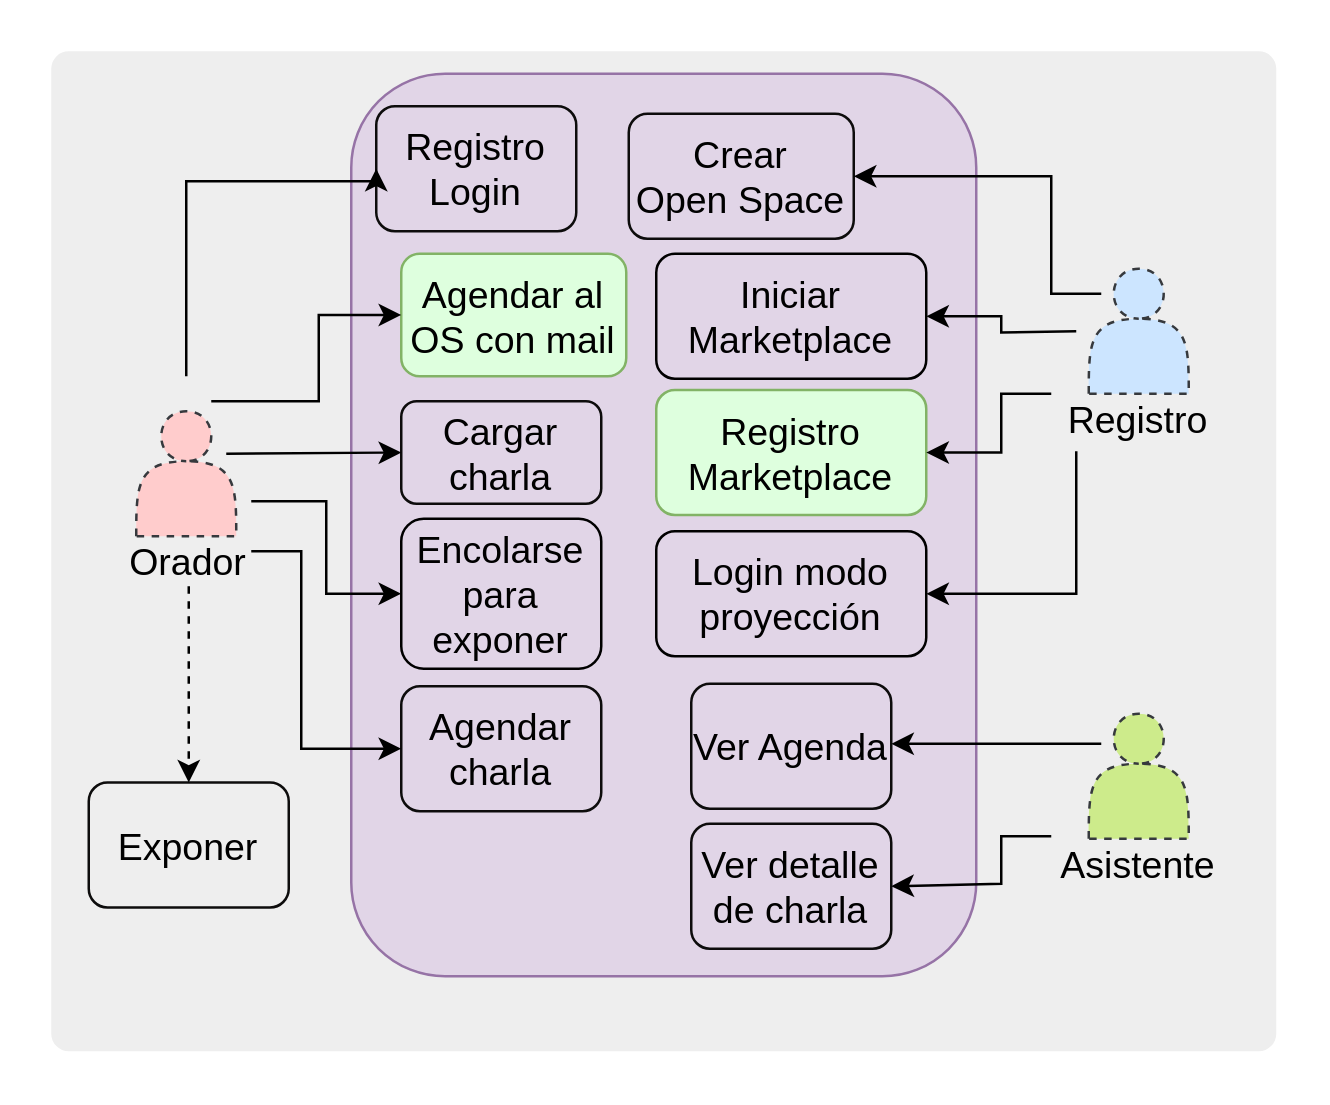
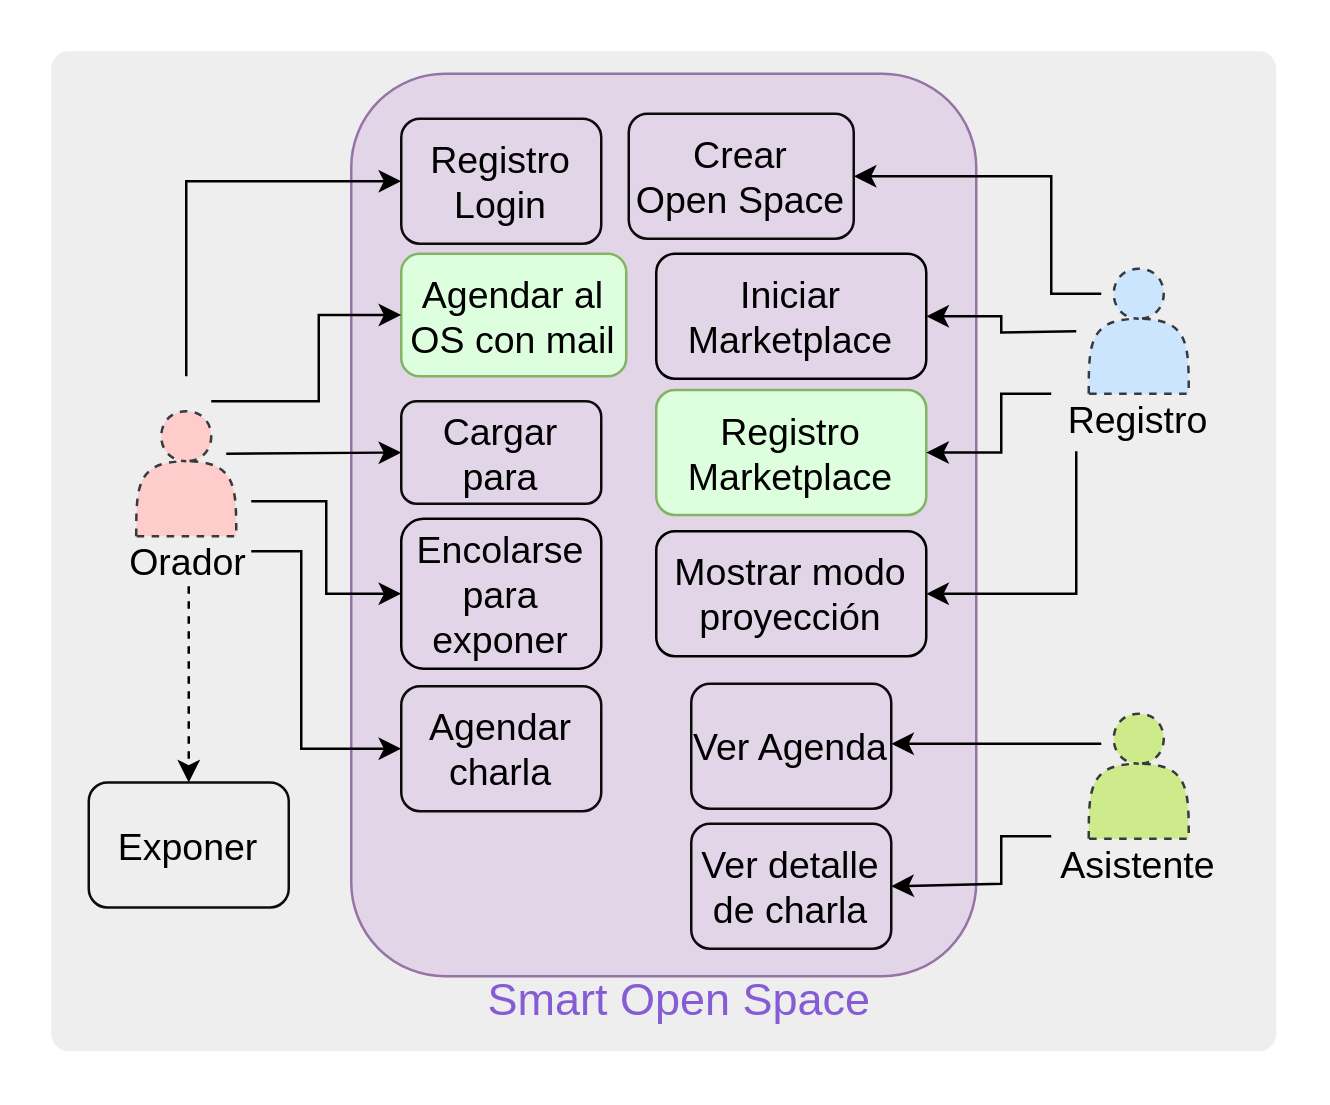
(476, 169) -> (501, 181)
(501, 454) -> (501, 454)
(791, 594) -> (791, 594)
none -> (679, 1001)
